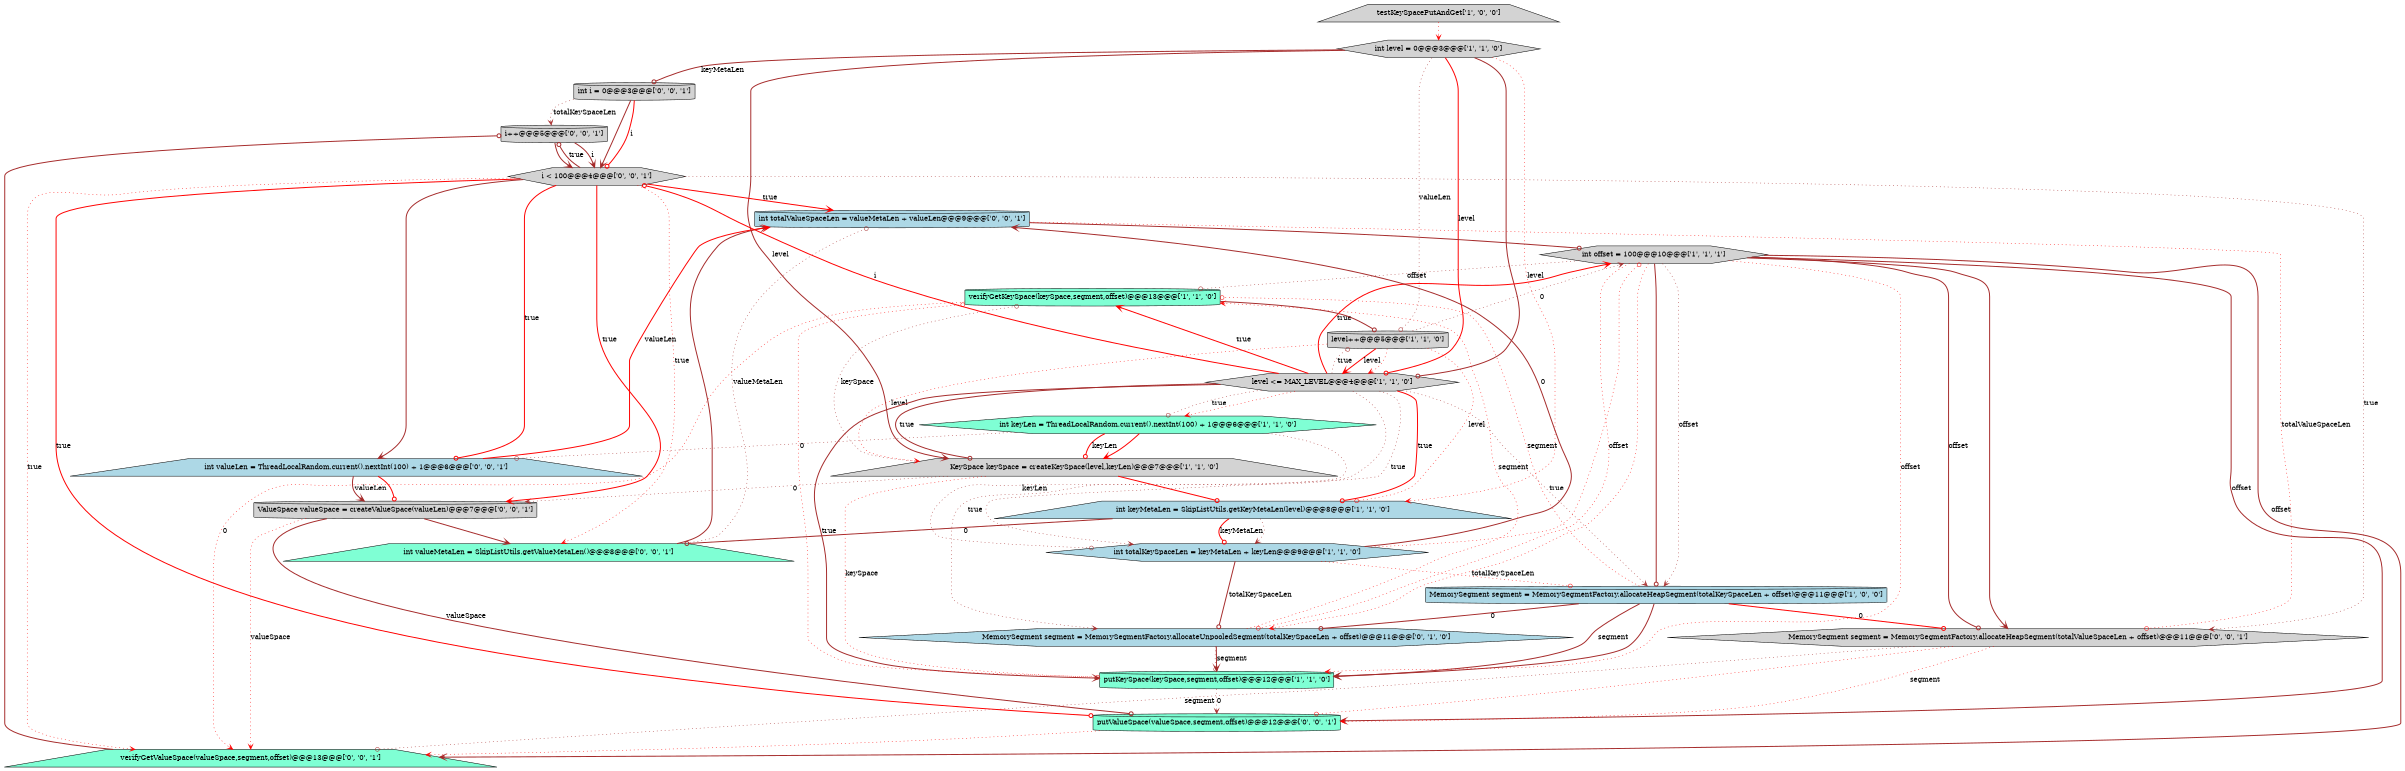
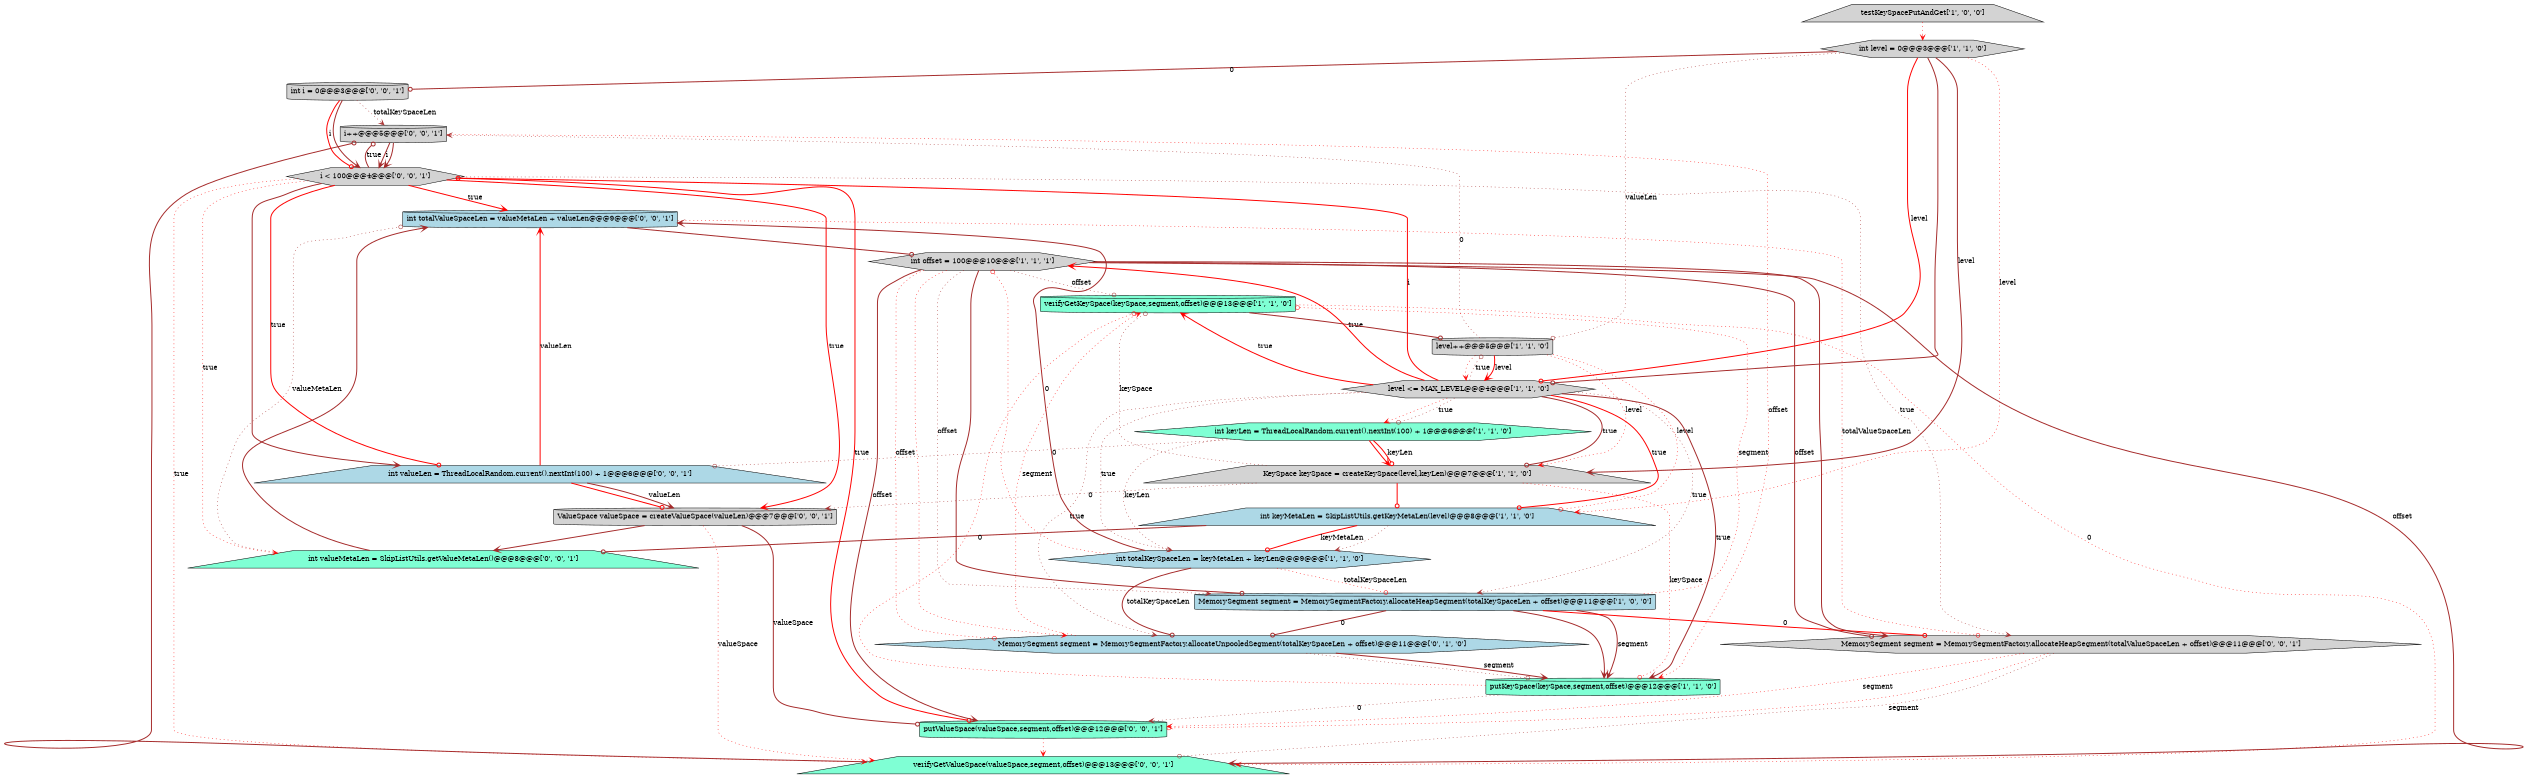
(722, 70) -> (1232, 70)
(1510, 299) -> (1041, 147)
(1878, 614) -> (1373, 147)
